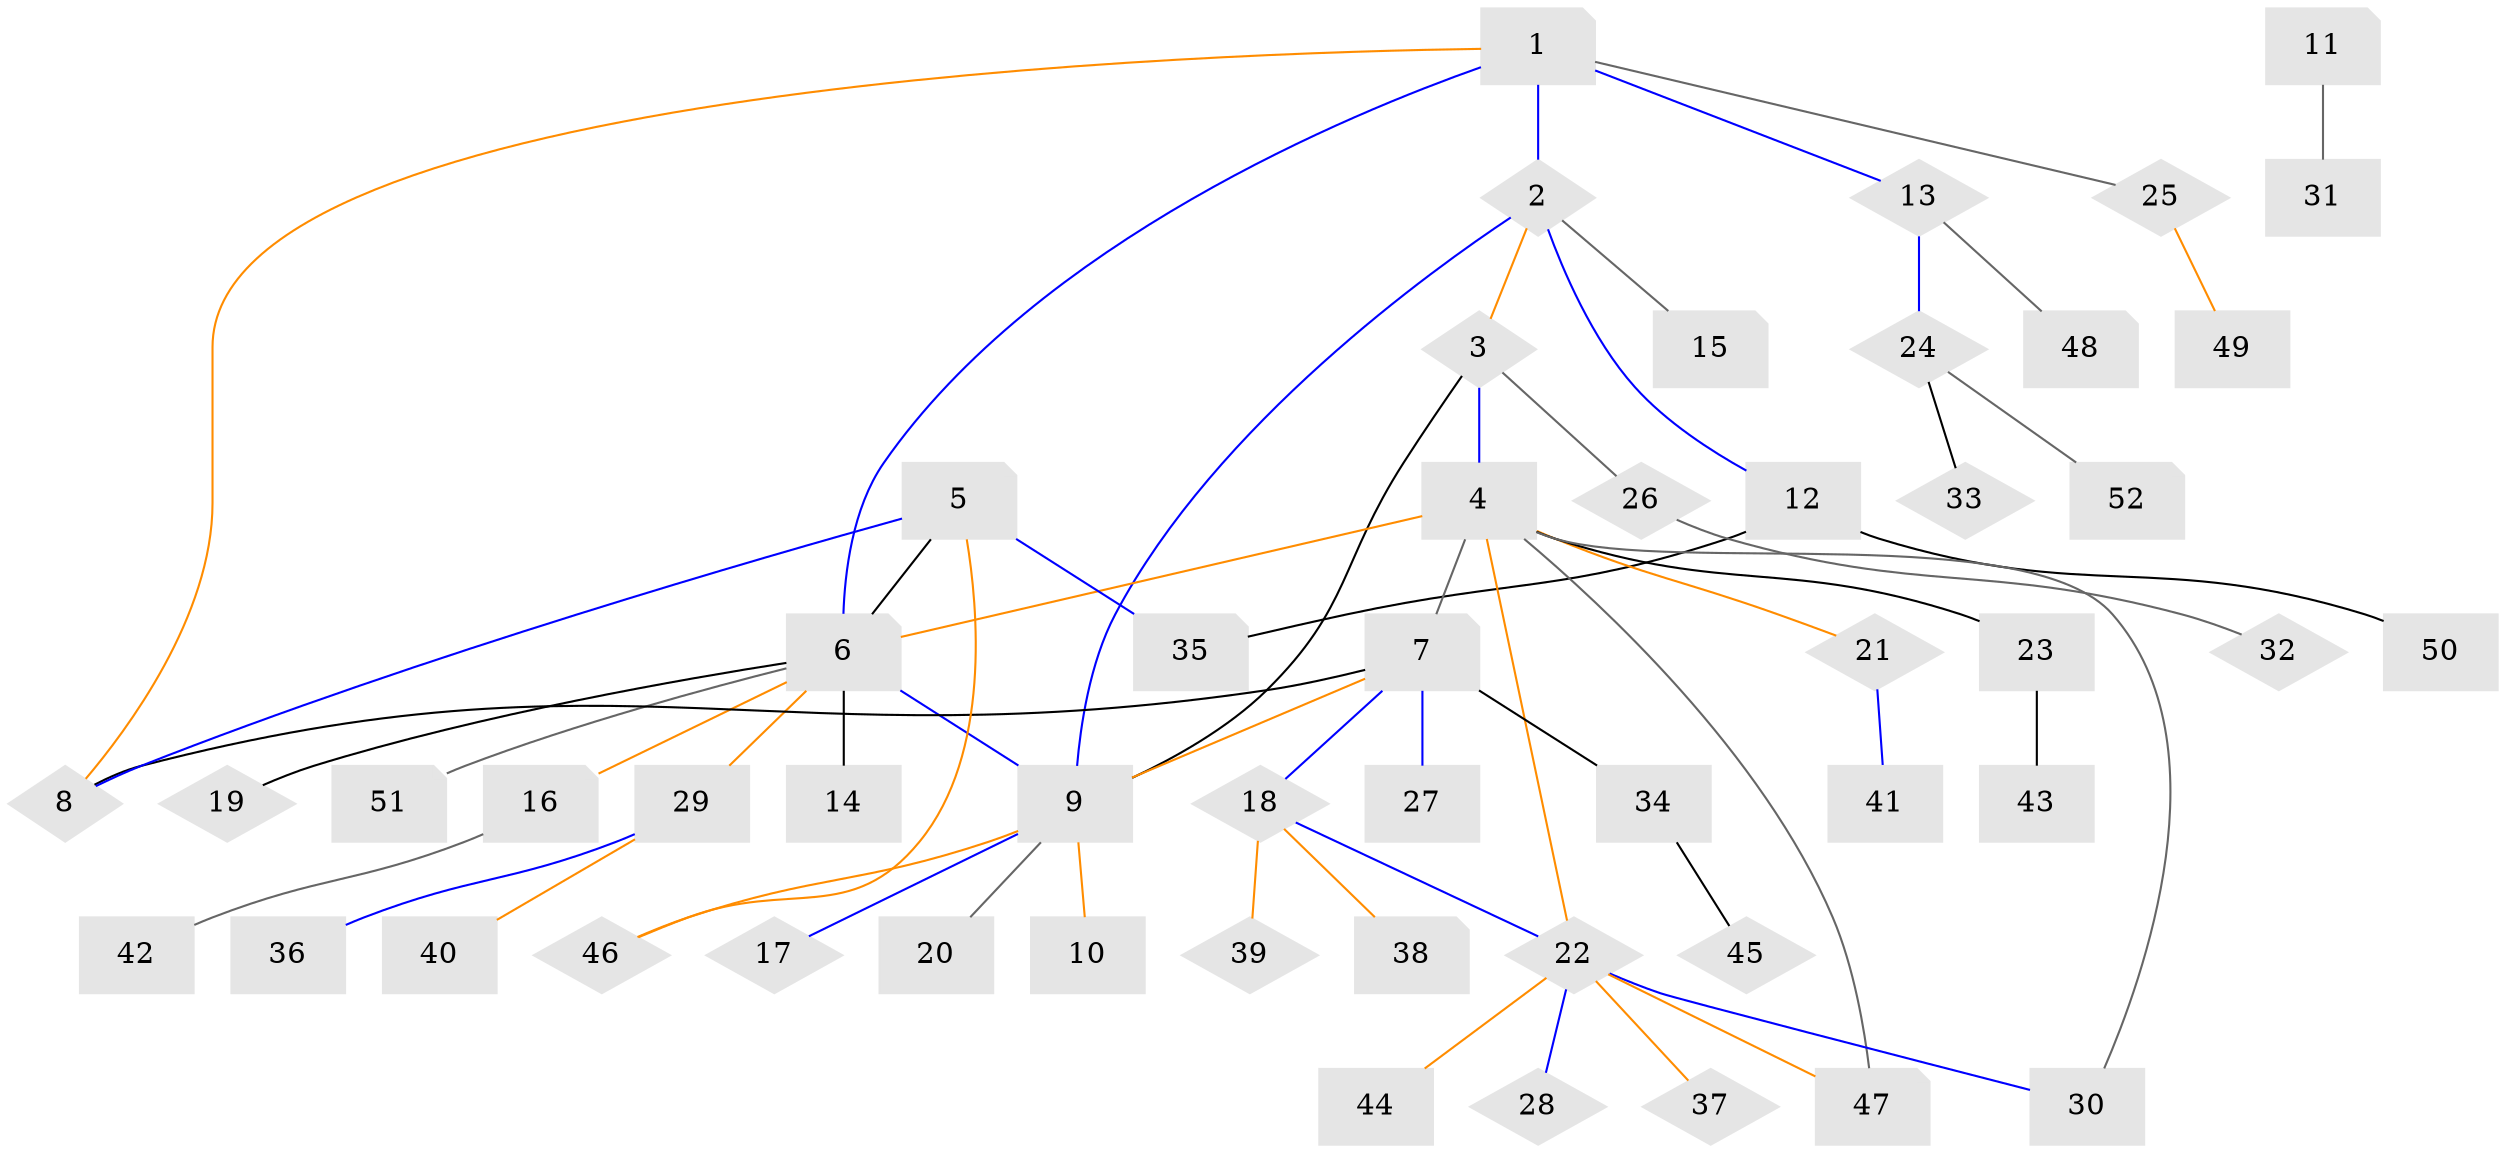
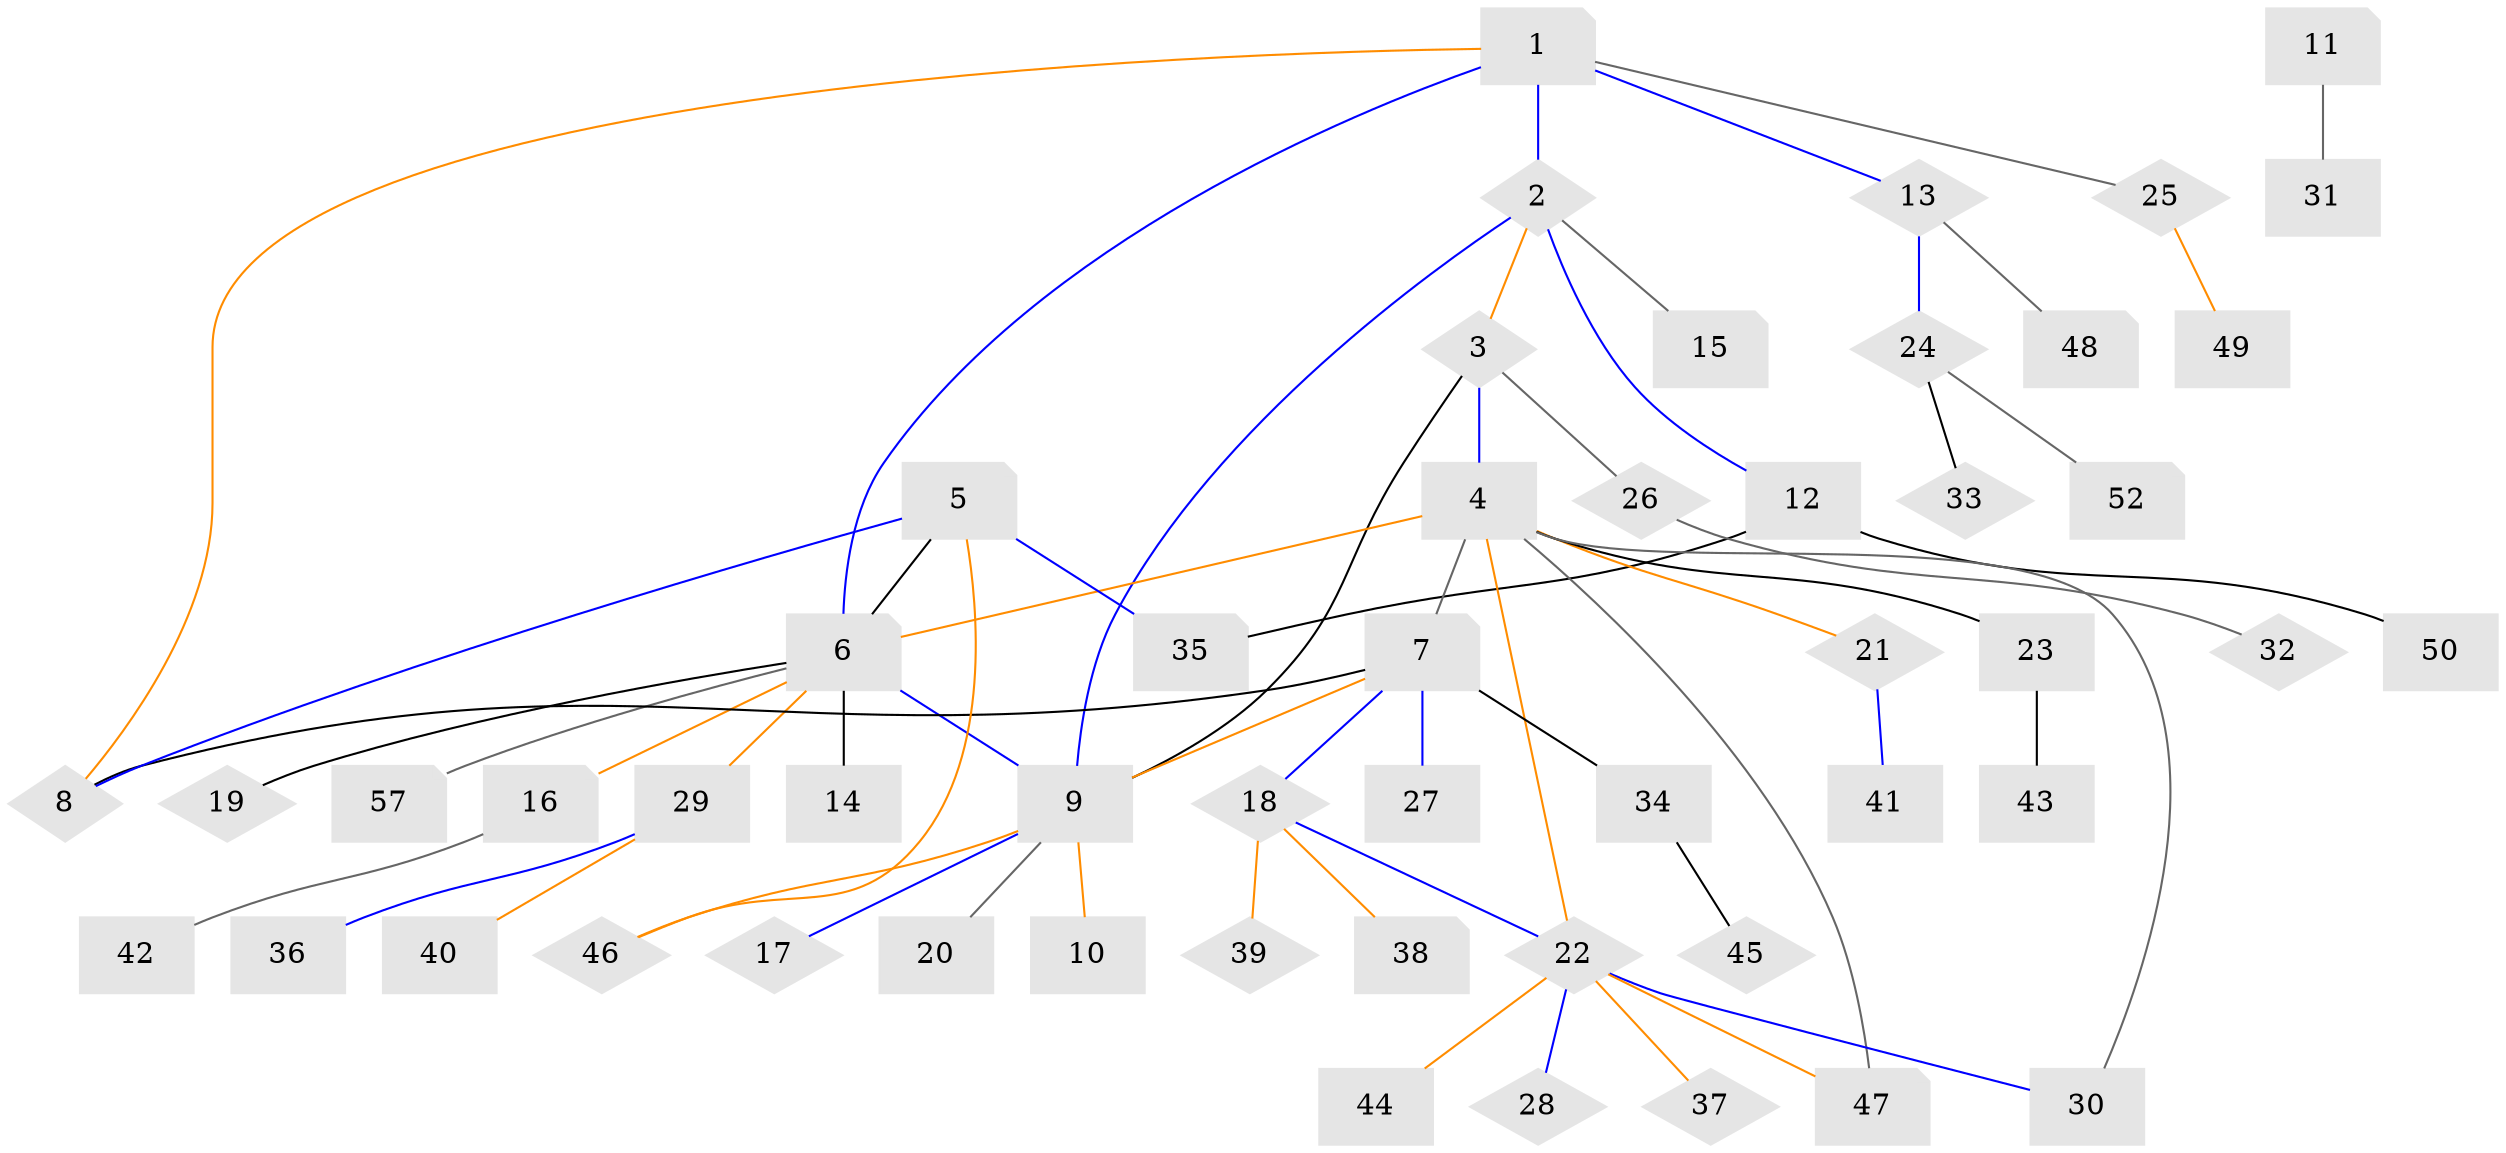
(389, 804) -> (389, 804)
